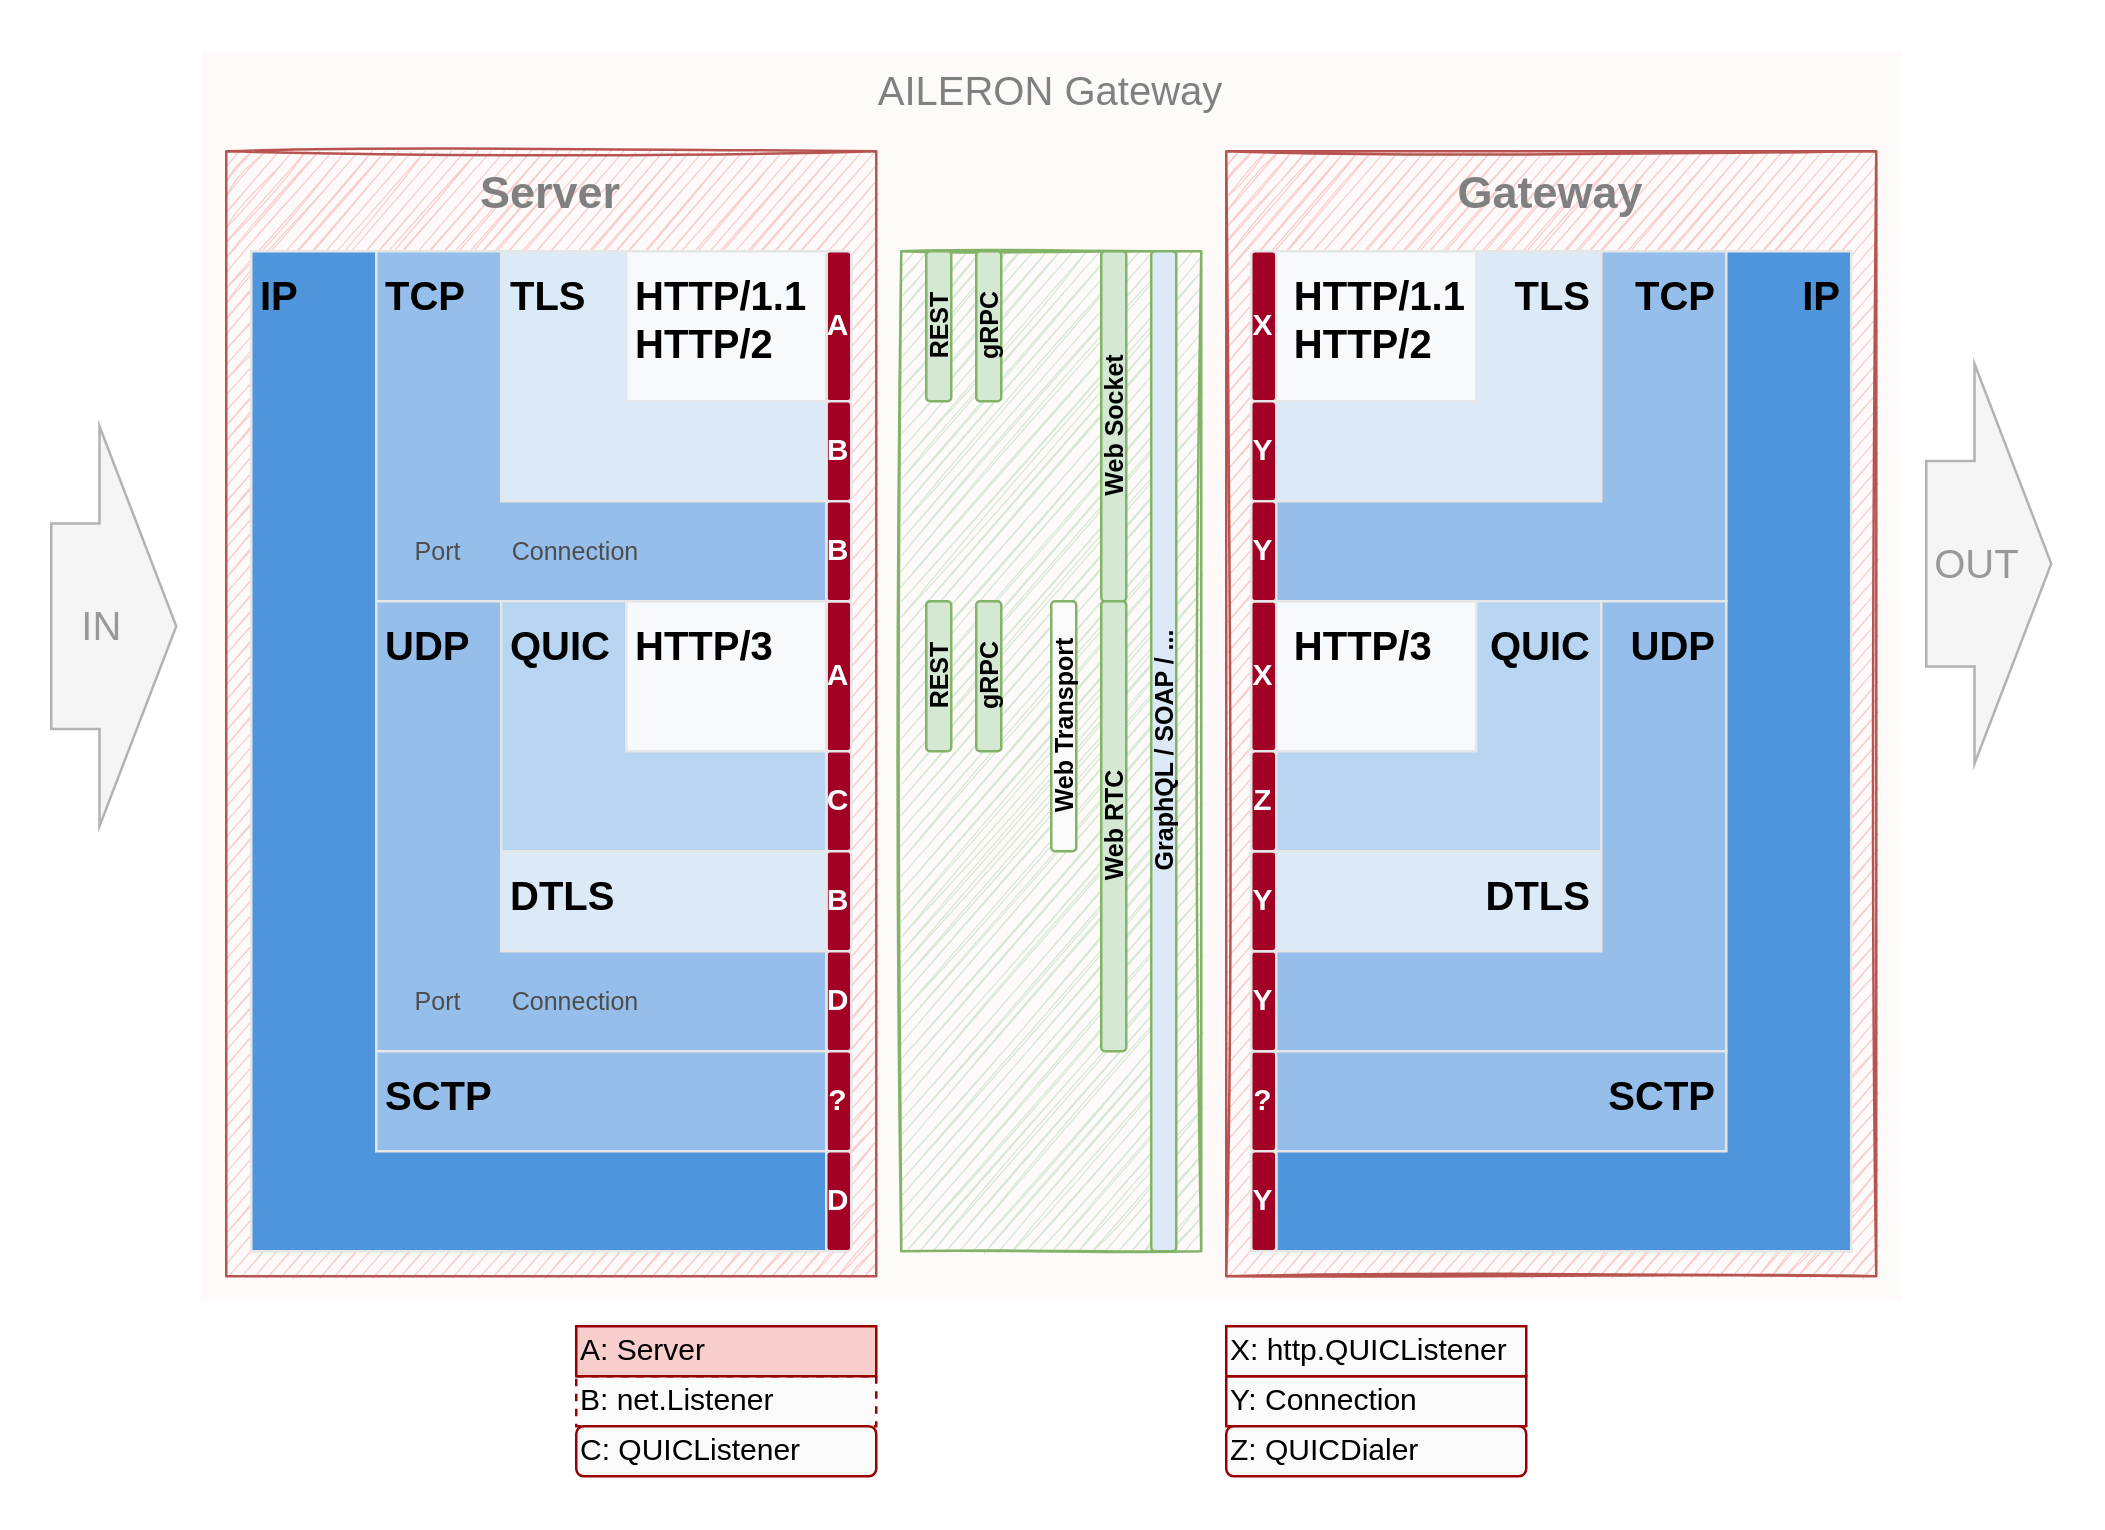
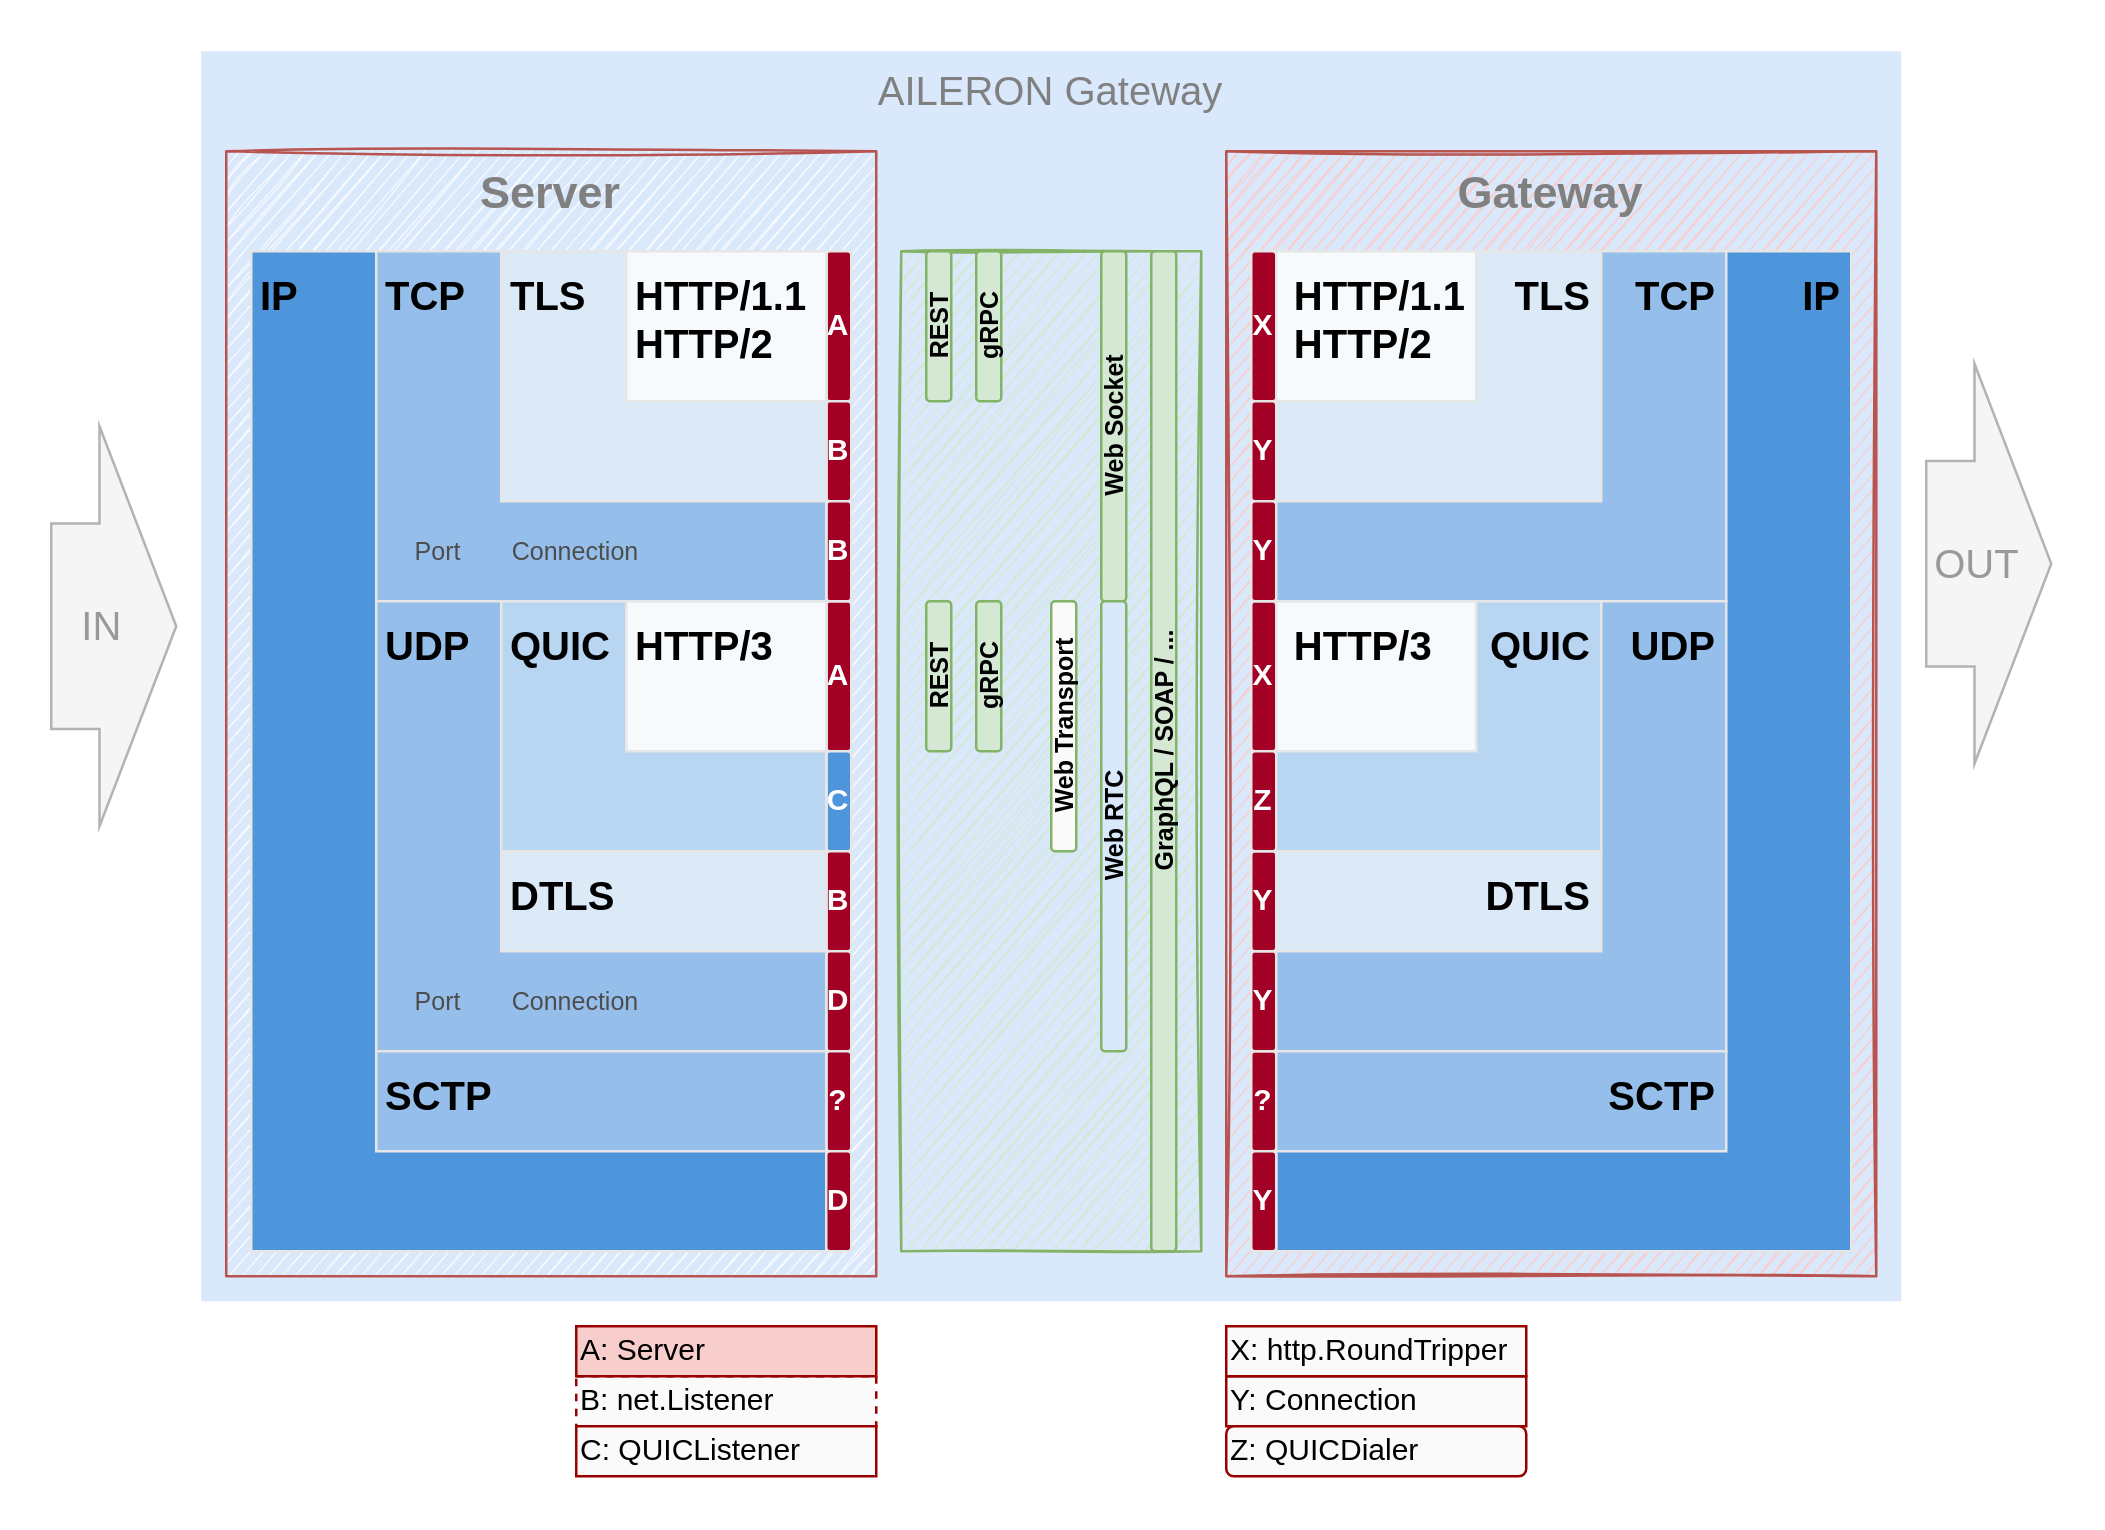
(1051, 93) -> (1051, 93)
(551, 196) -> (551, 196)
(1164, 751) -> (1164, 751)
(839, 801) -> (839, 801)
(1114, 826) -> (1114, 826)
(1379, 1351) -> (1379, 1351)
(726, 1451) -> (726, 1451)
